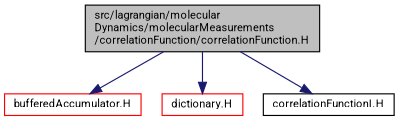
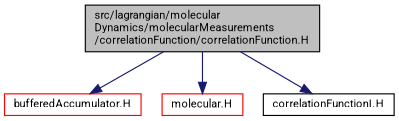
(202, 105) -> (202, 105)
